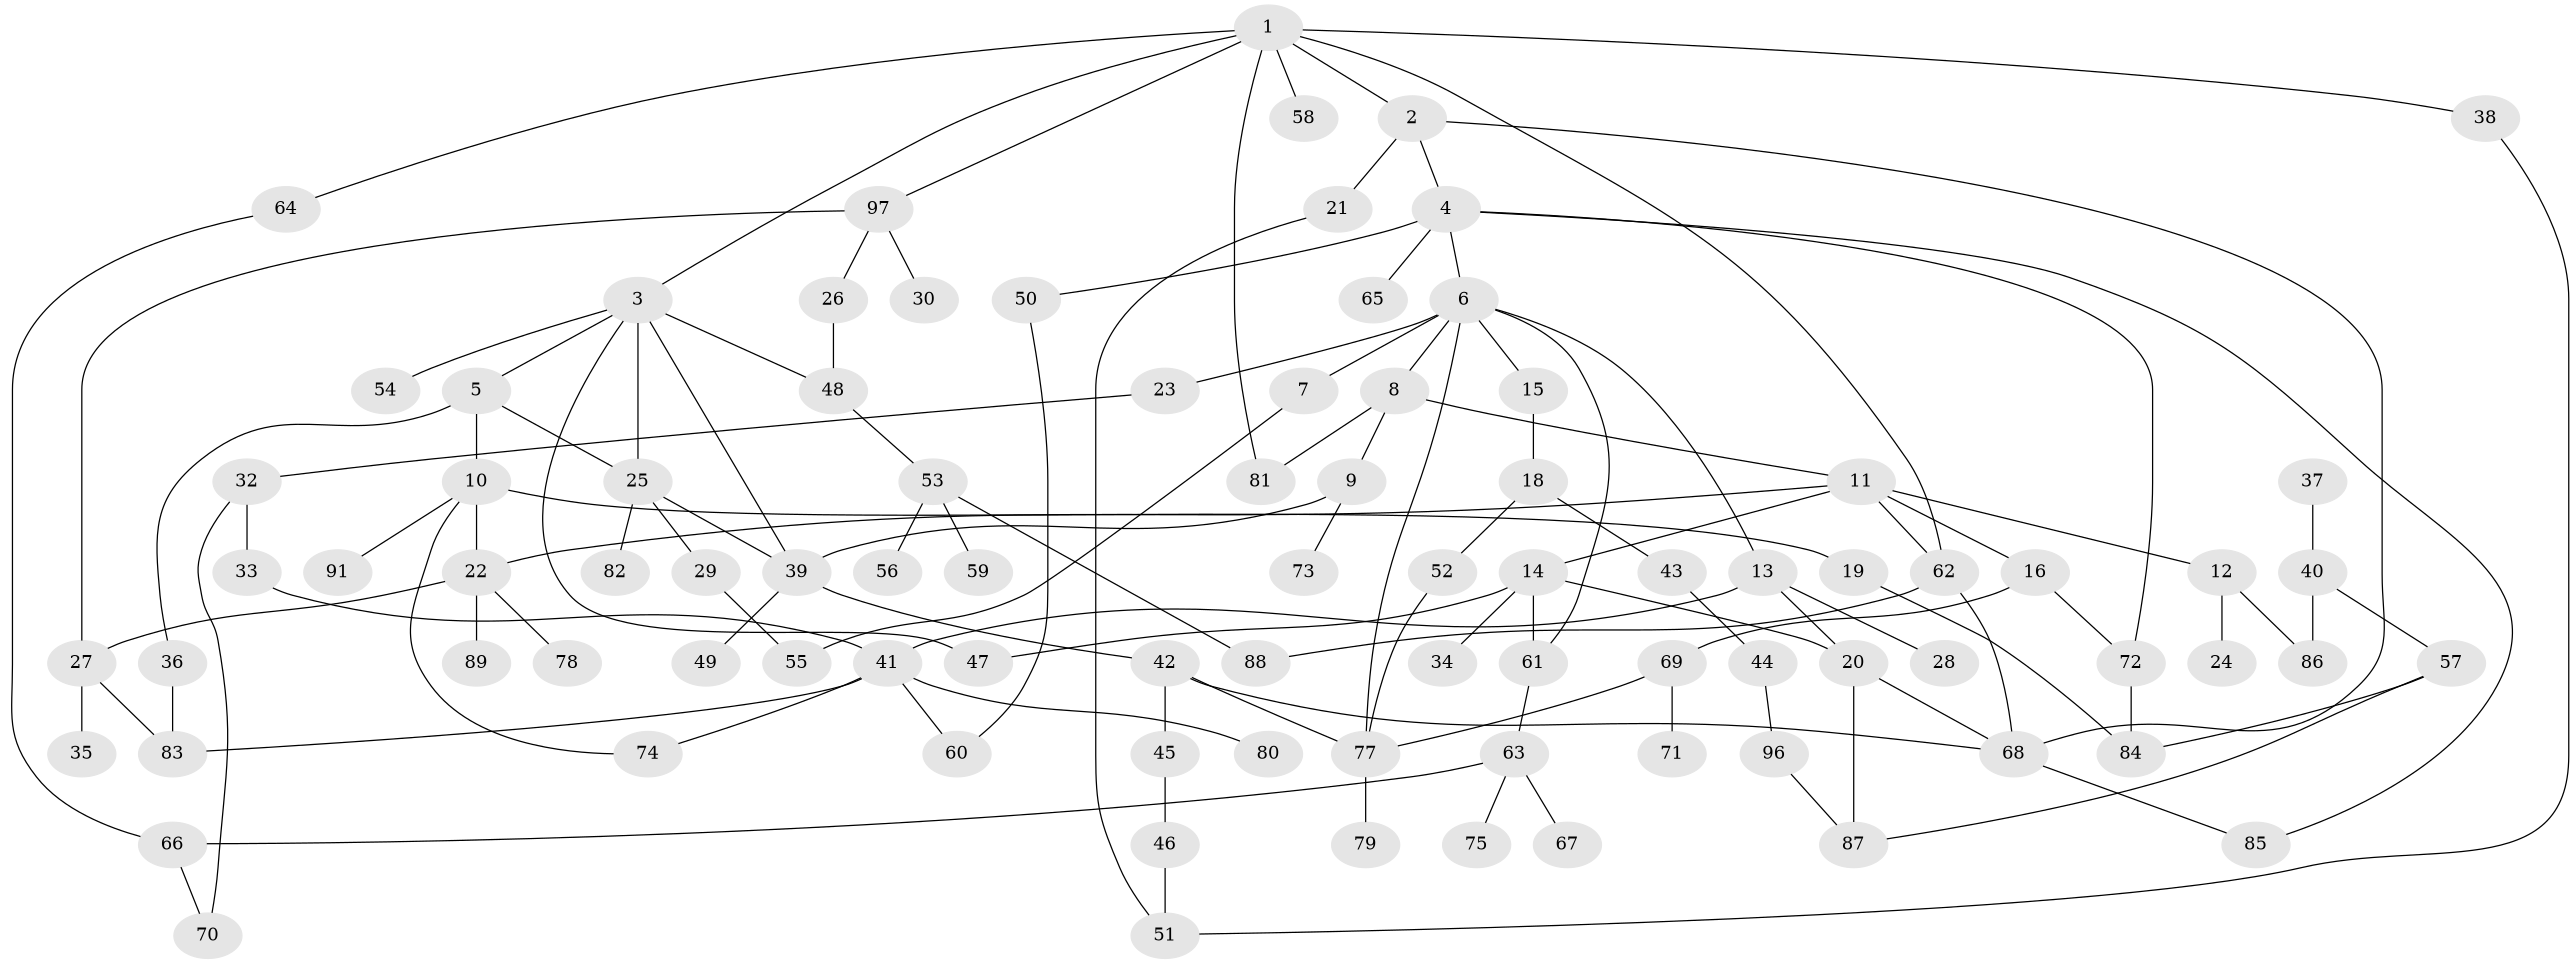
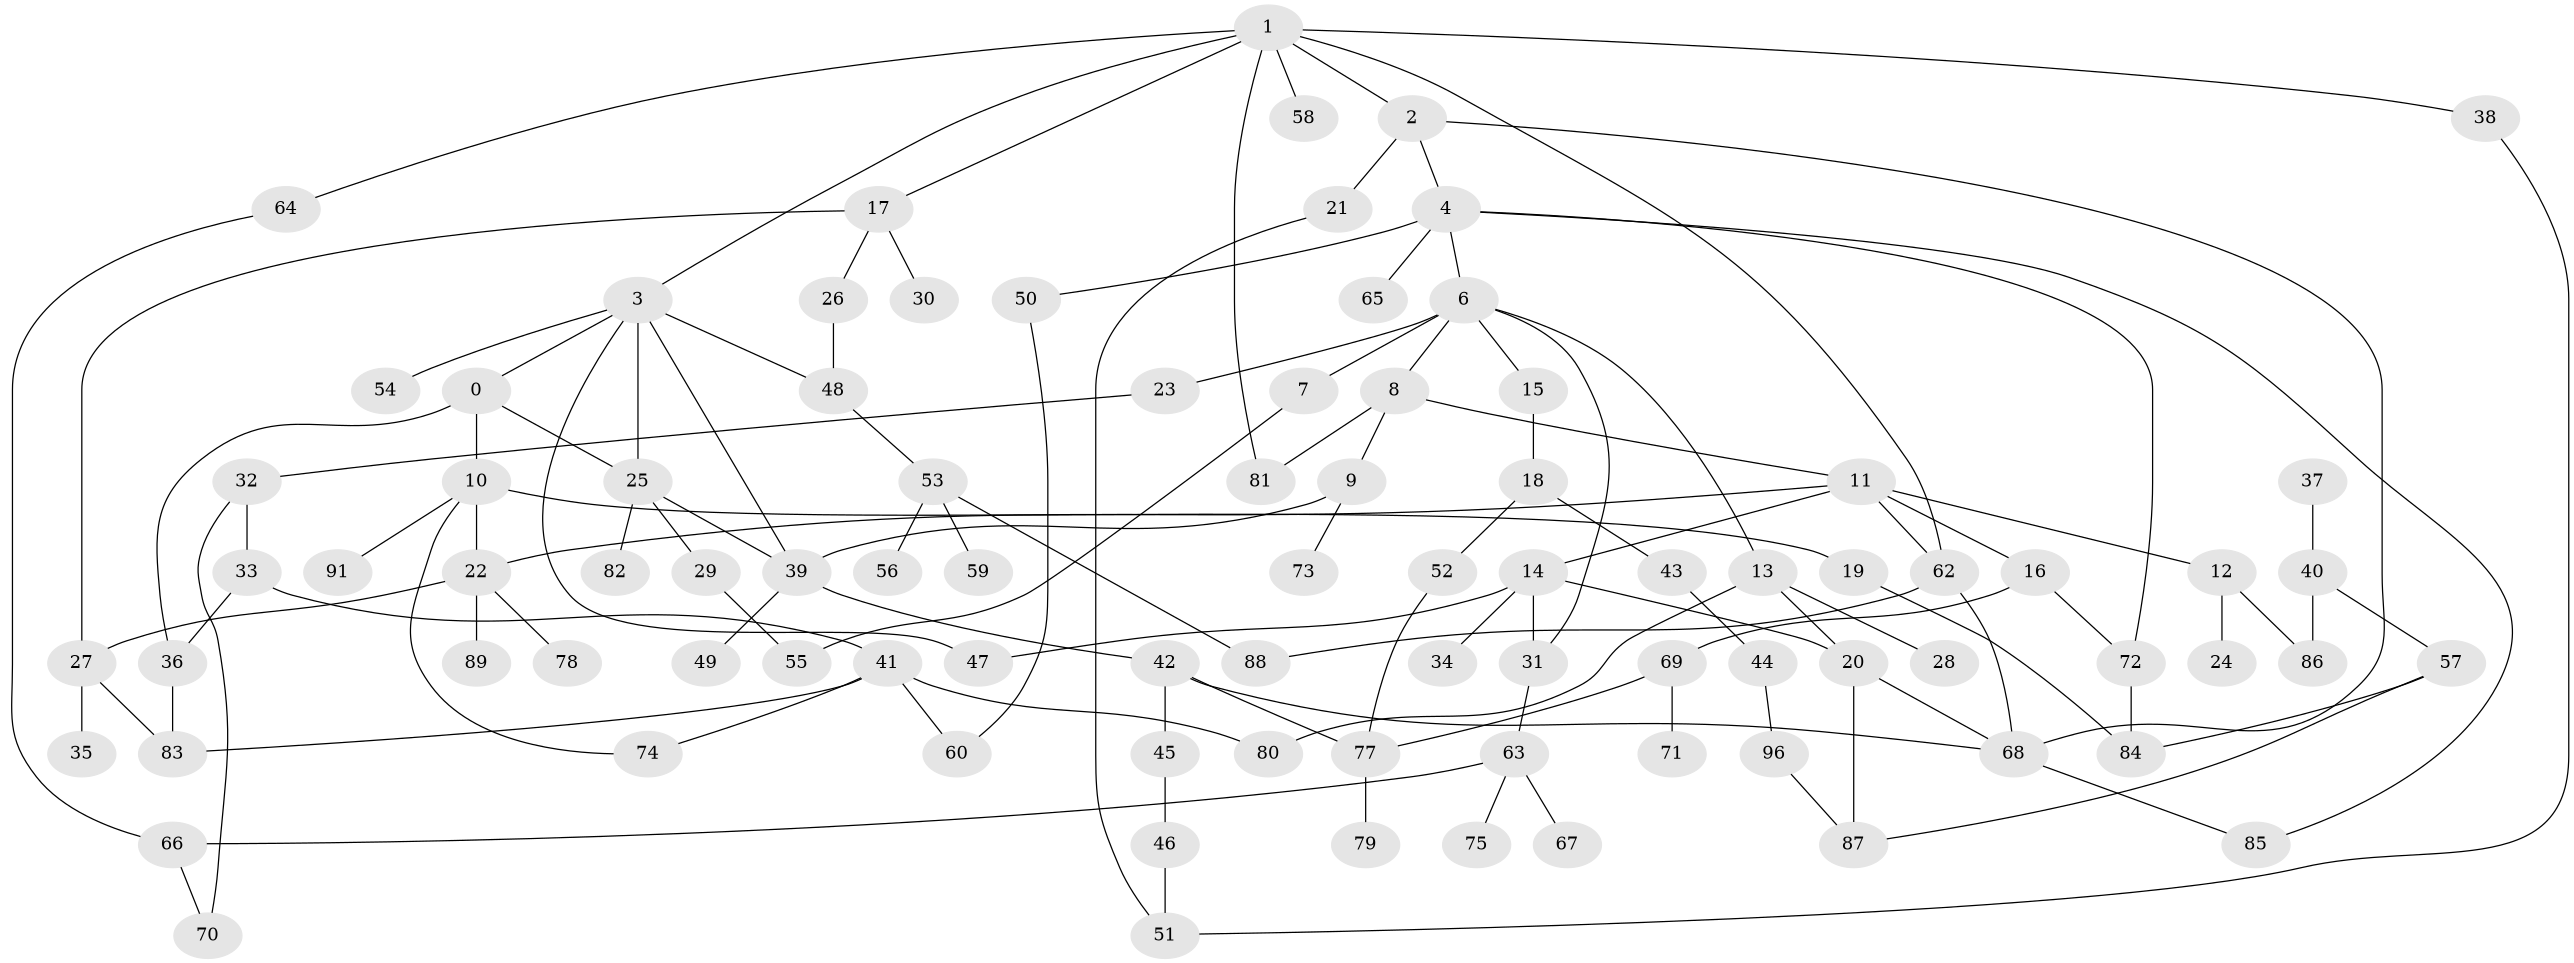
(879, 209) -> (879, 209)
(477, 391) -> (477, 391)
(1404, 525) -> none
none -> (216, 610)
(1304, 616) -> (1543, 701)
(1533, 663) -> (1533, 663)
